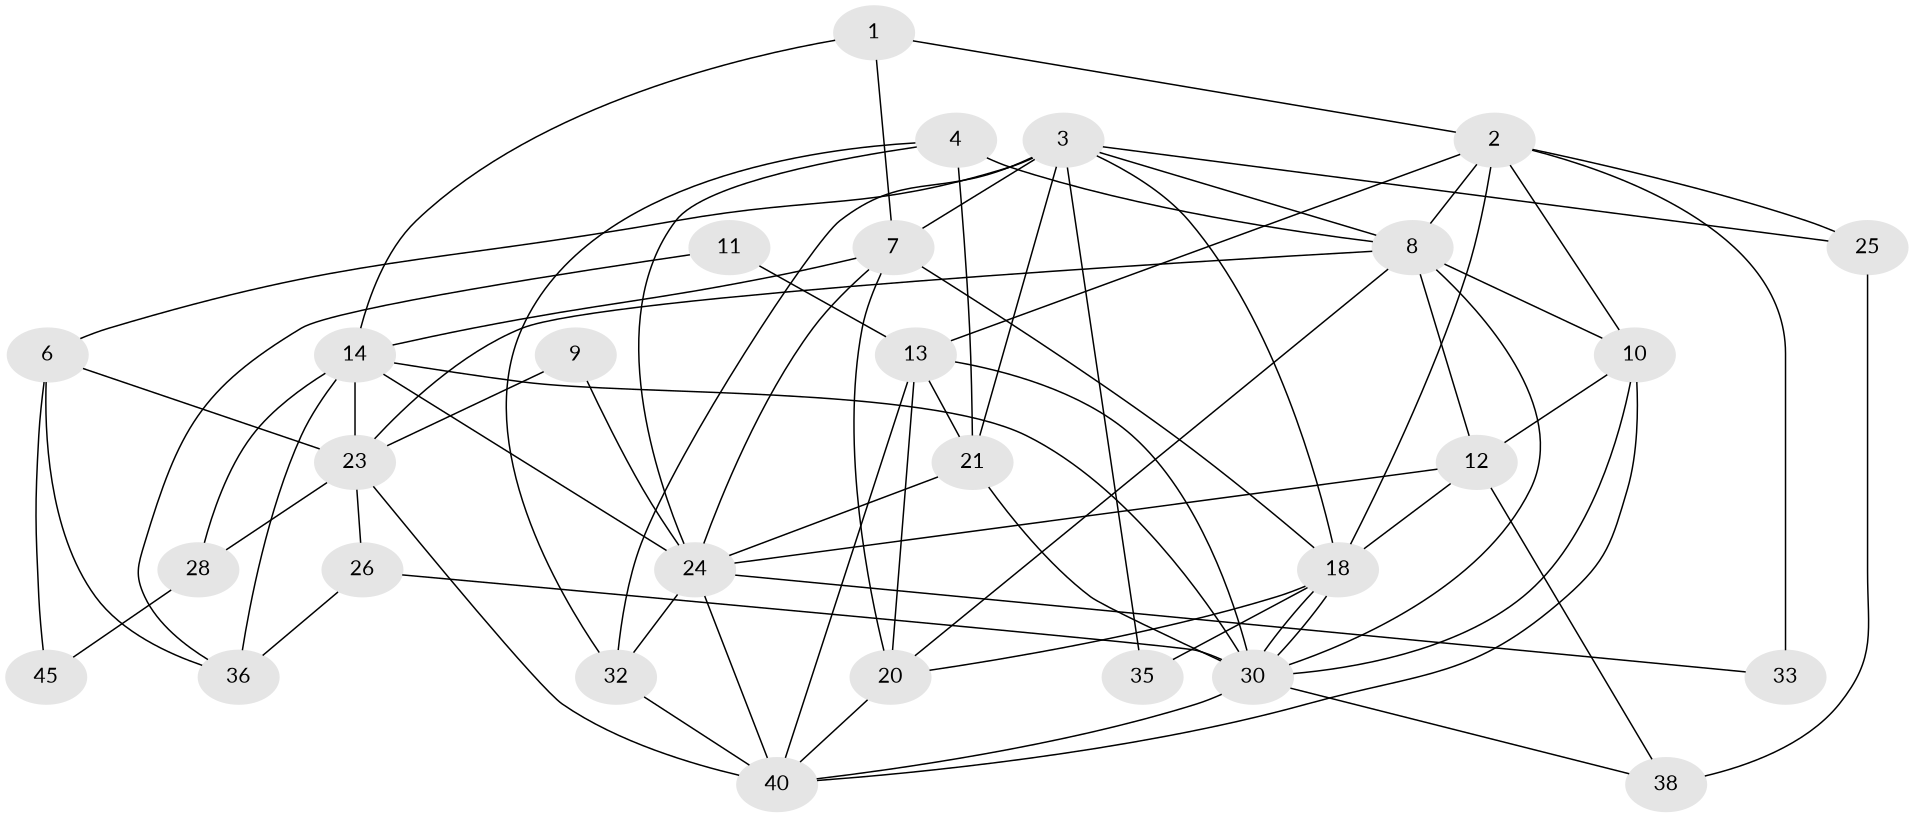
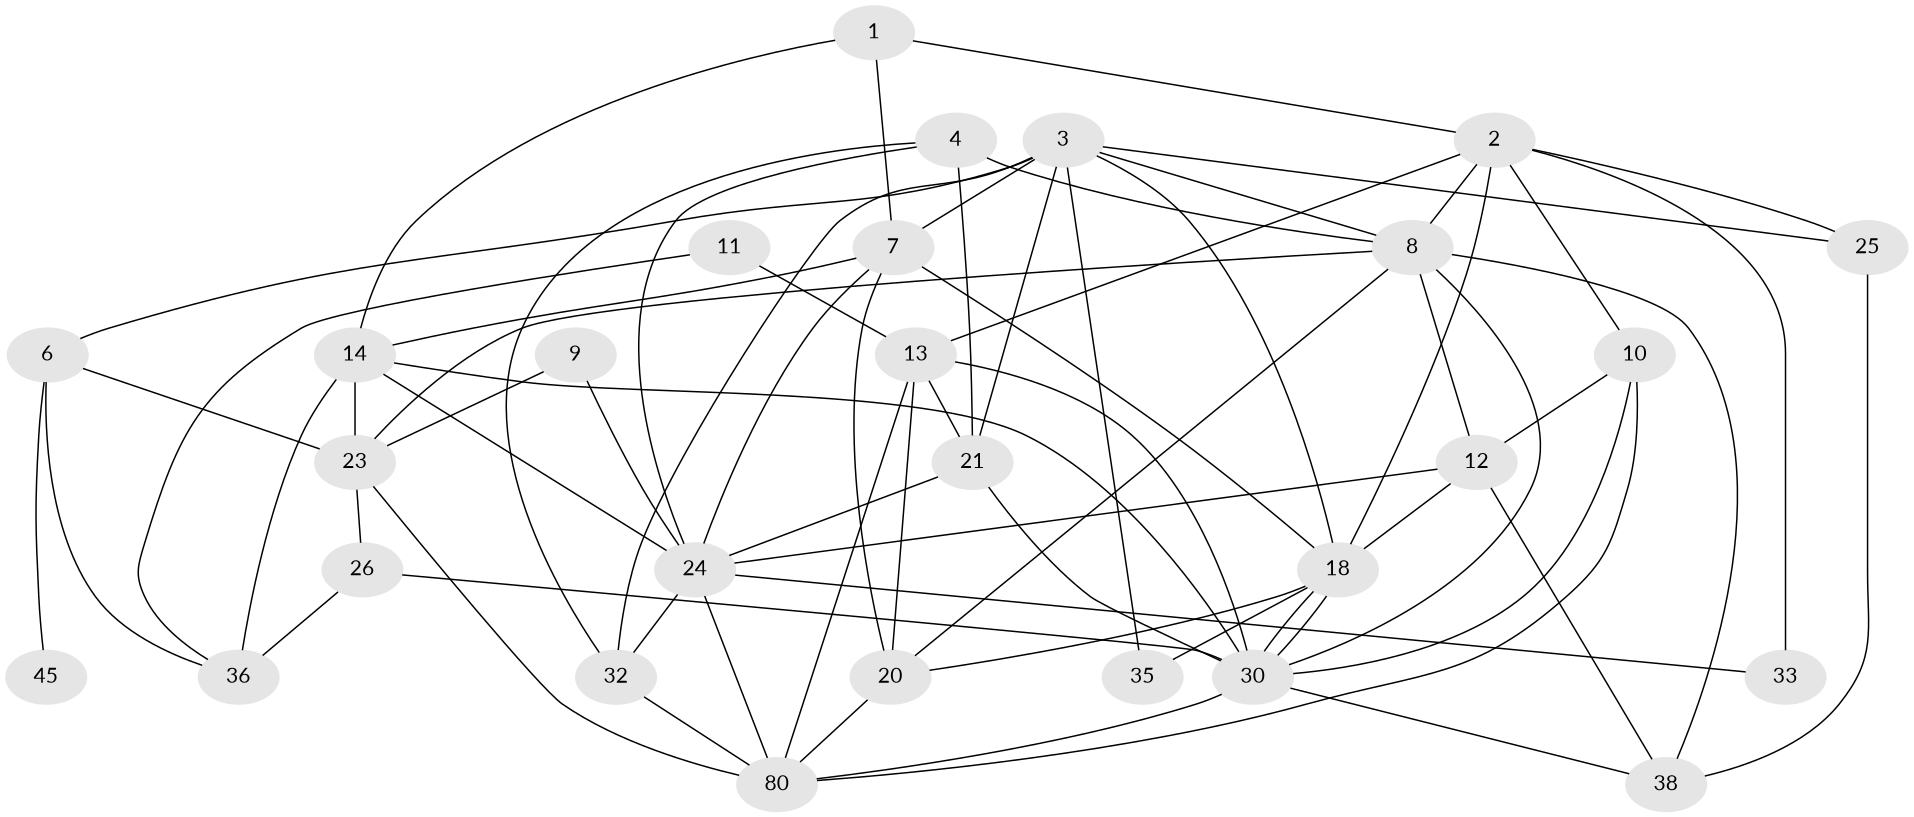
(1523, 301) -> (1728, 418)
(198, 570) -> none
(777, 785) -> (777, 785)
